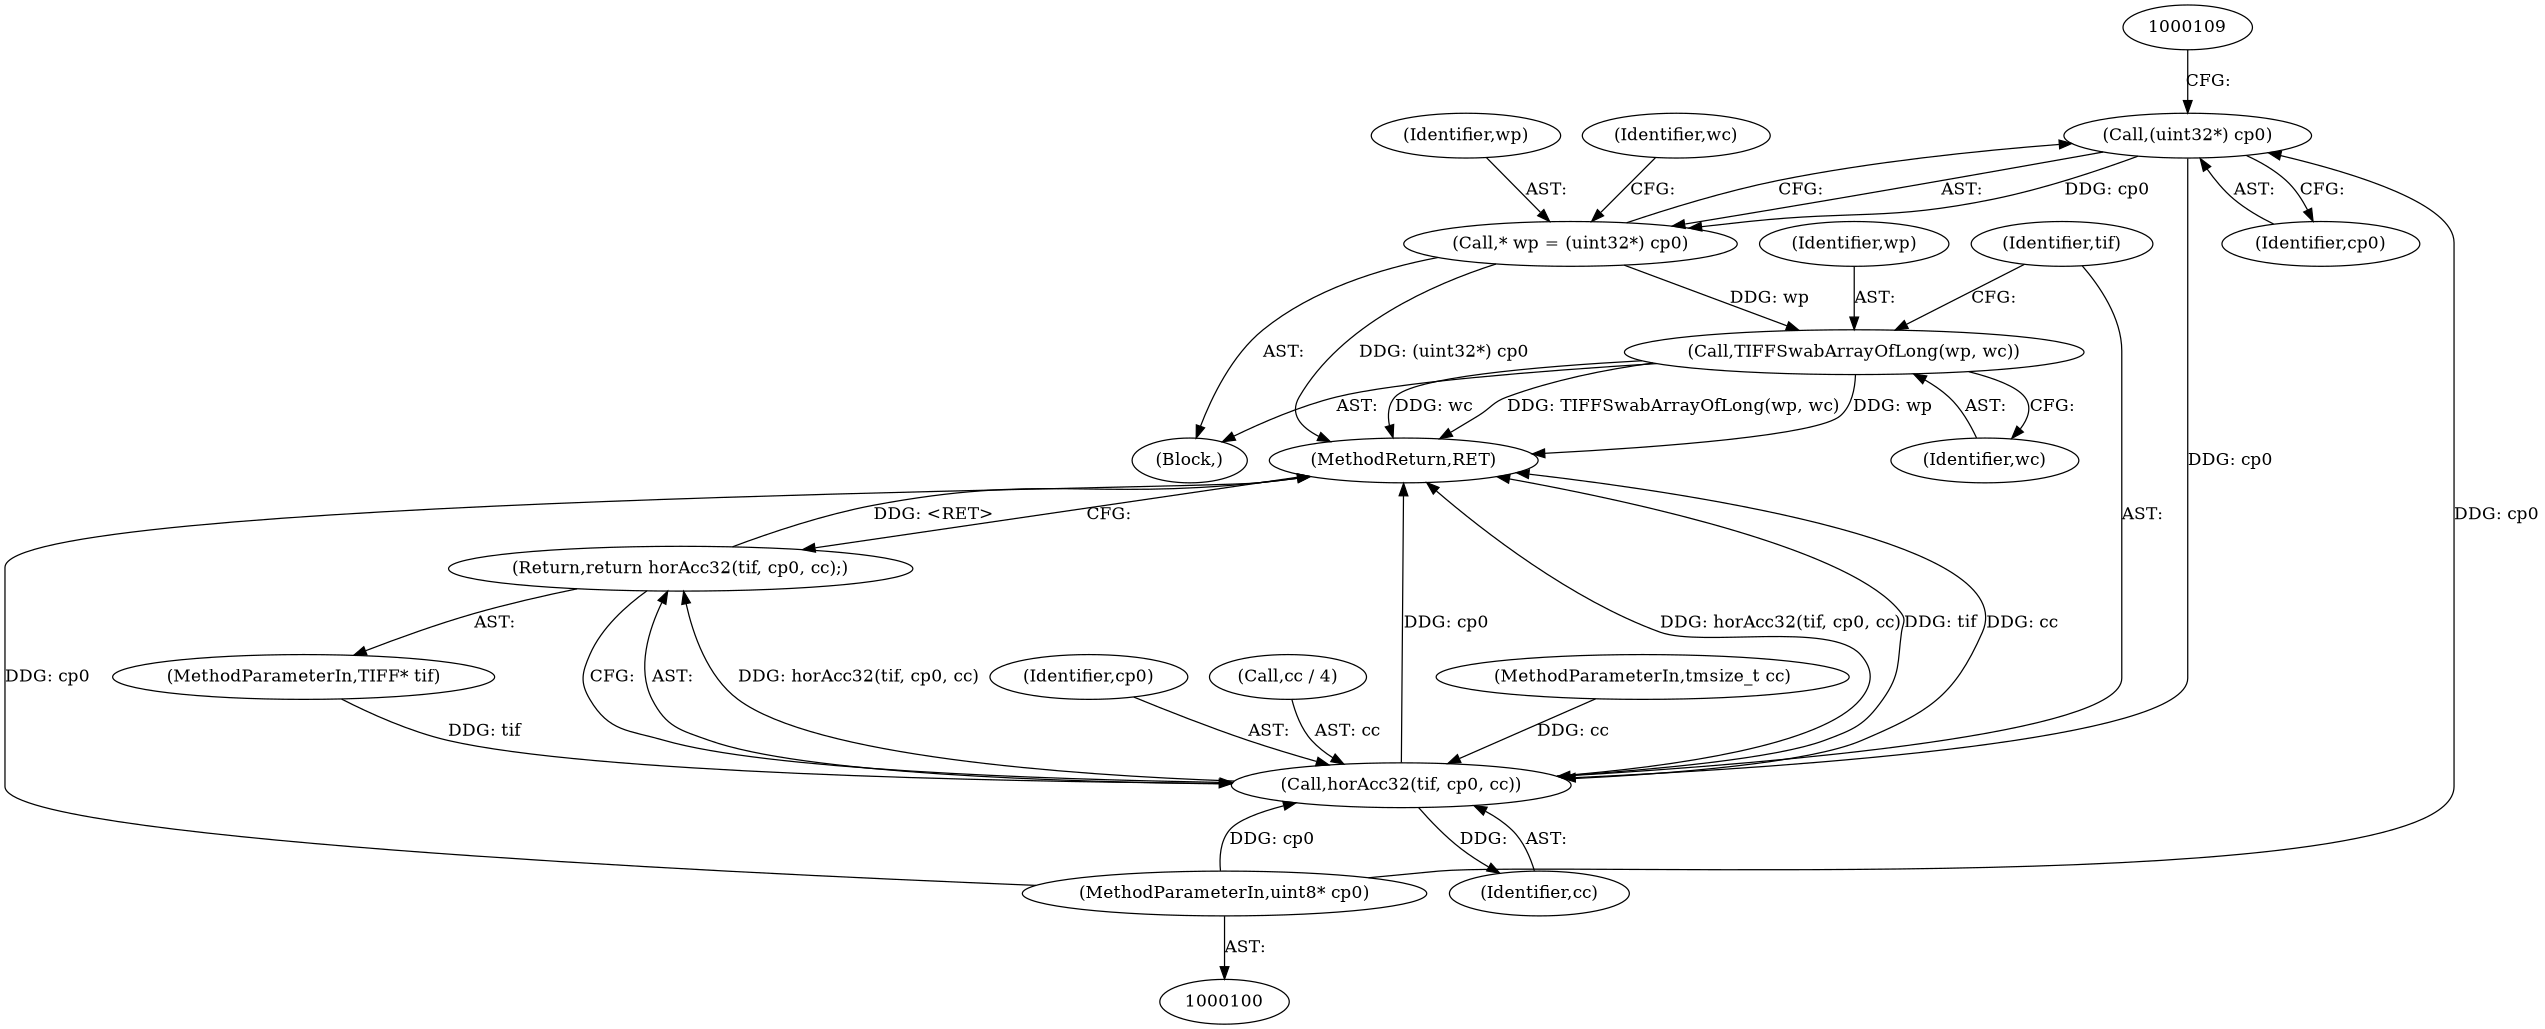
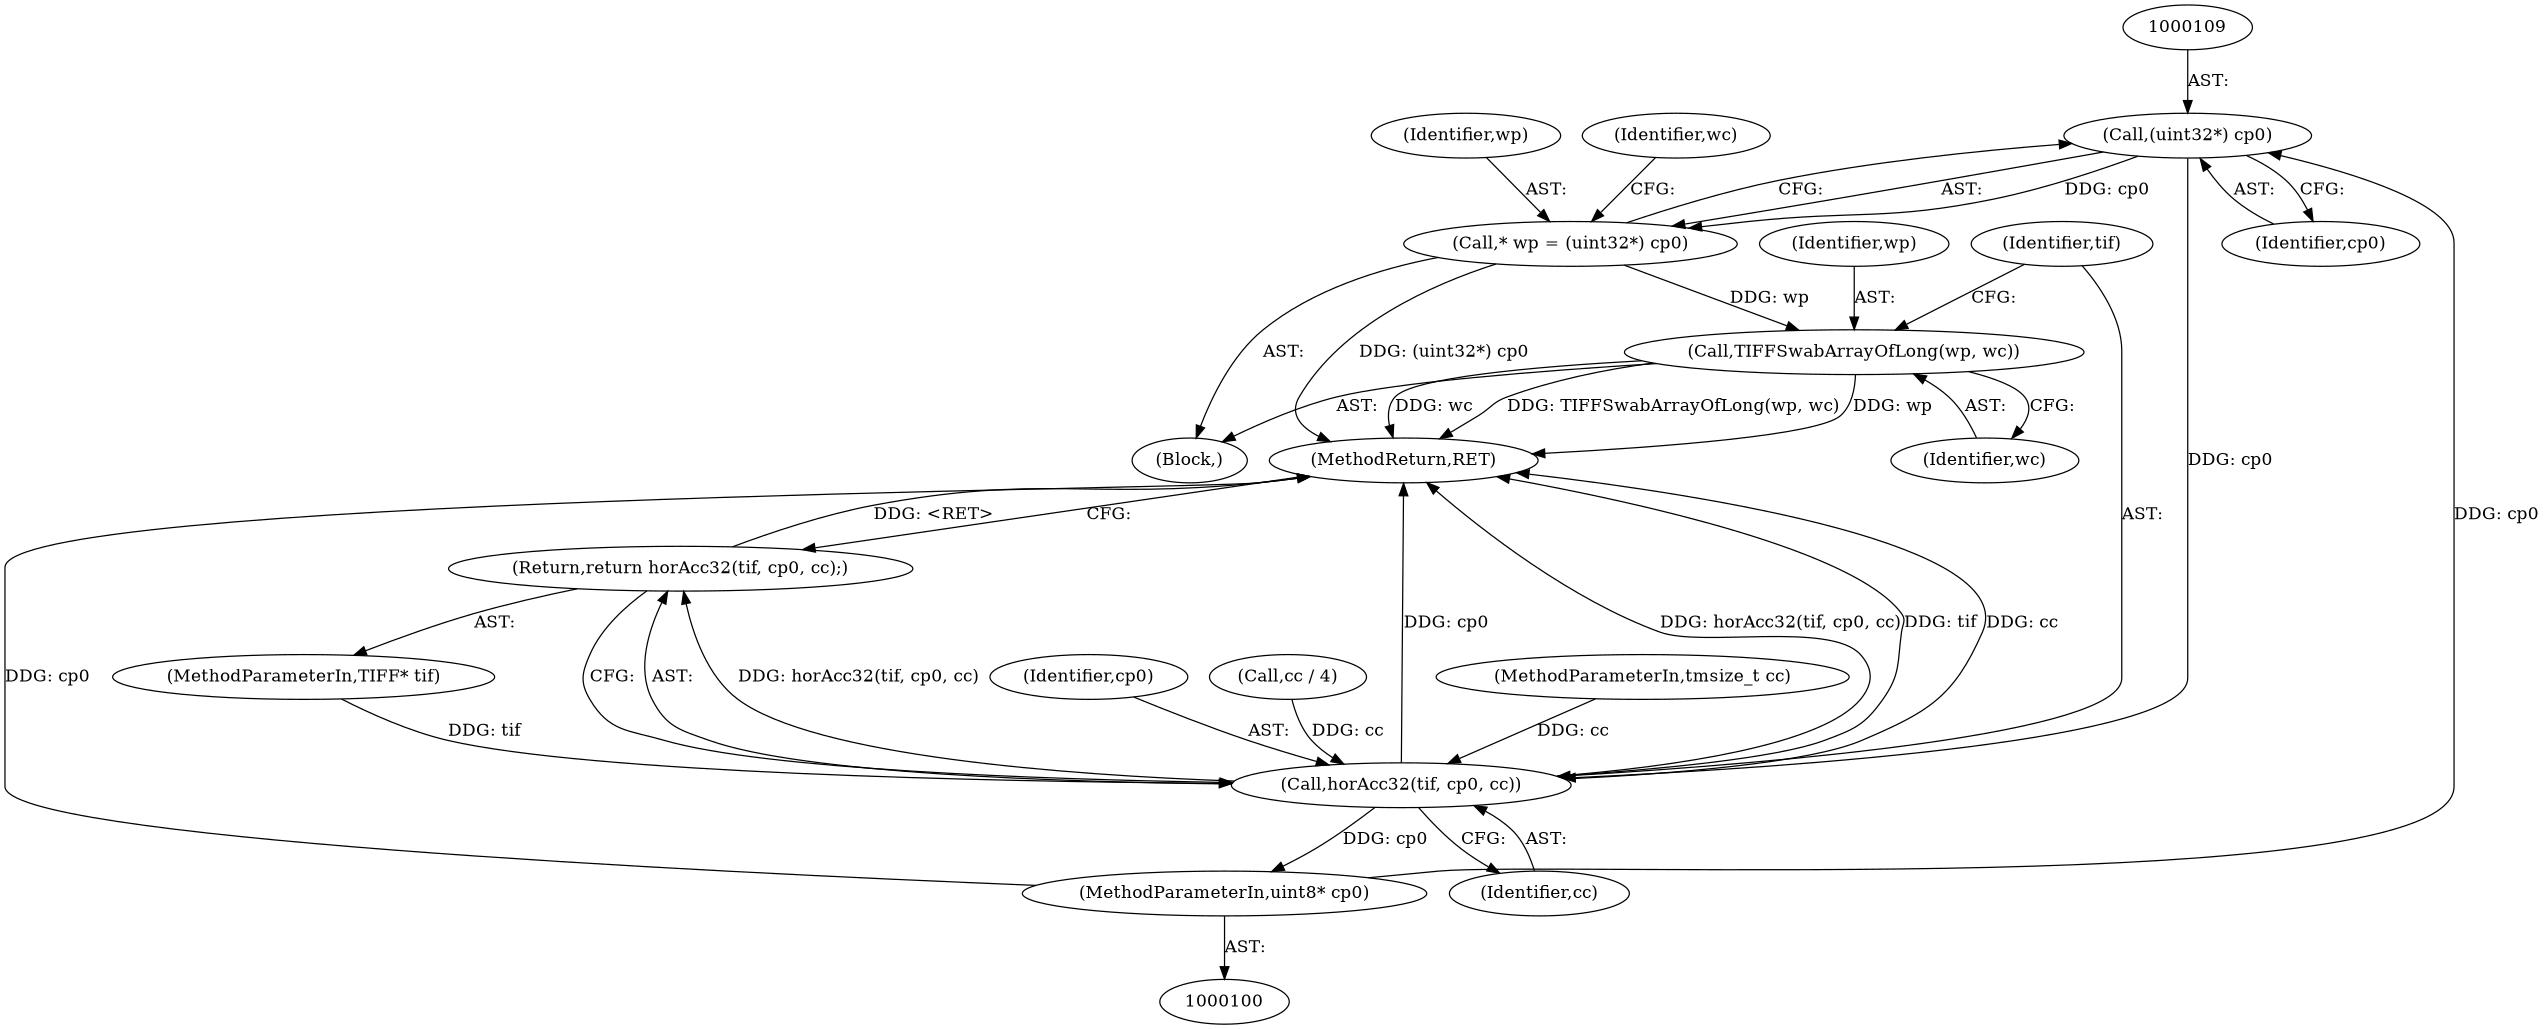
(2211, 82) -> (2211, 82)
(1348, 731) -> (1348, 731)
(1236, 825) -> (1330, 839)
(1486, 839) -> (1486, 839)
